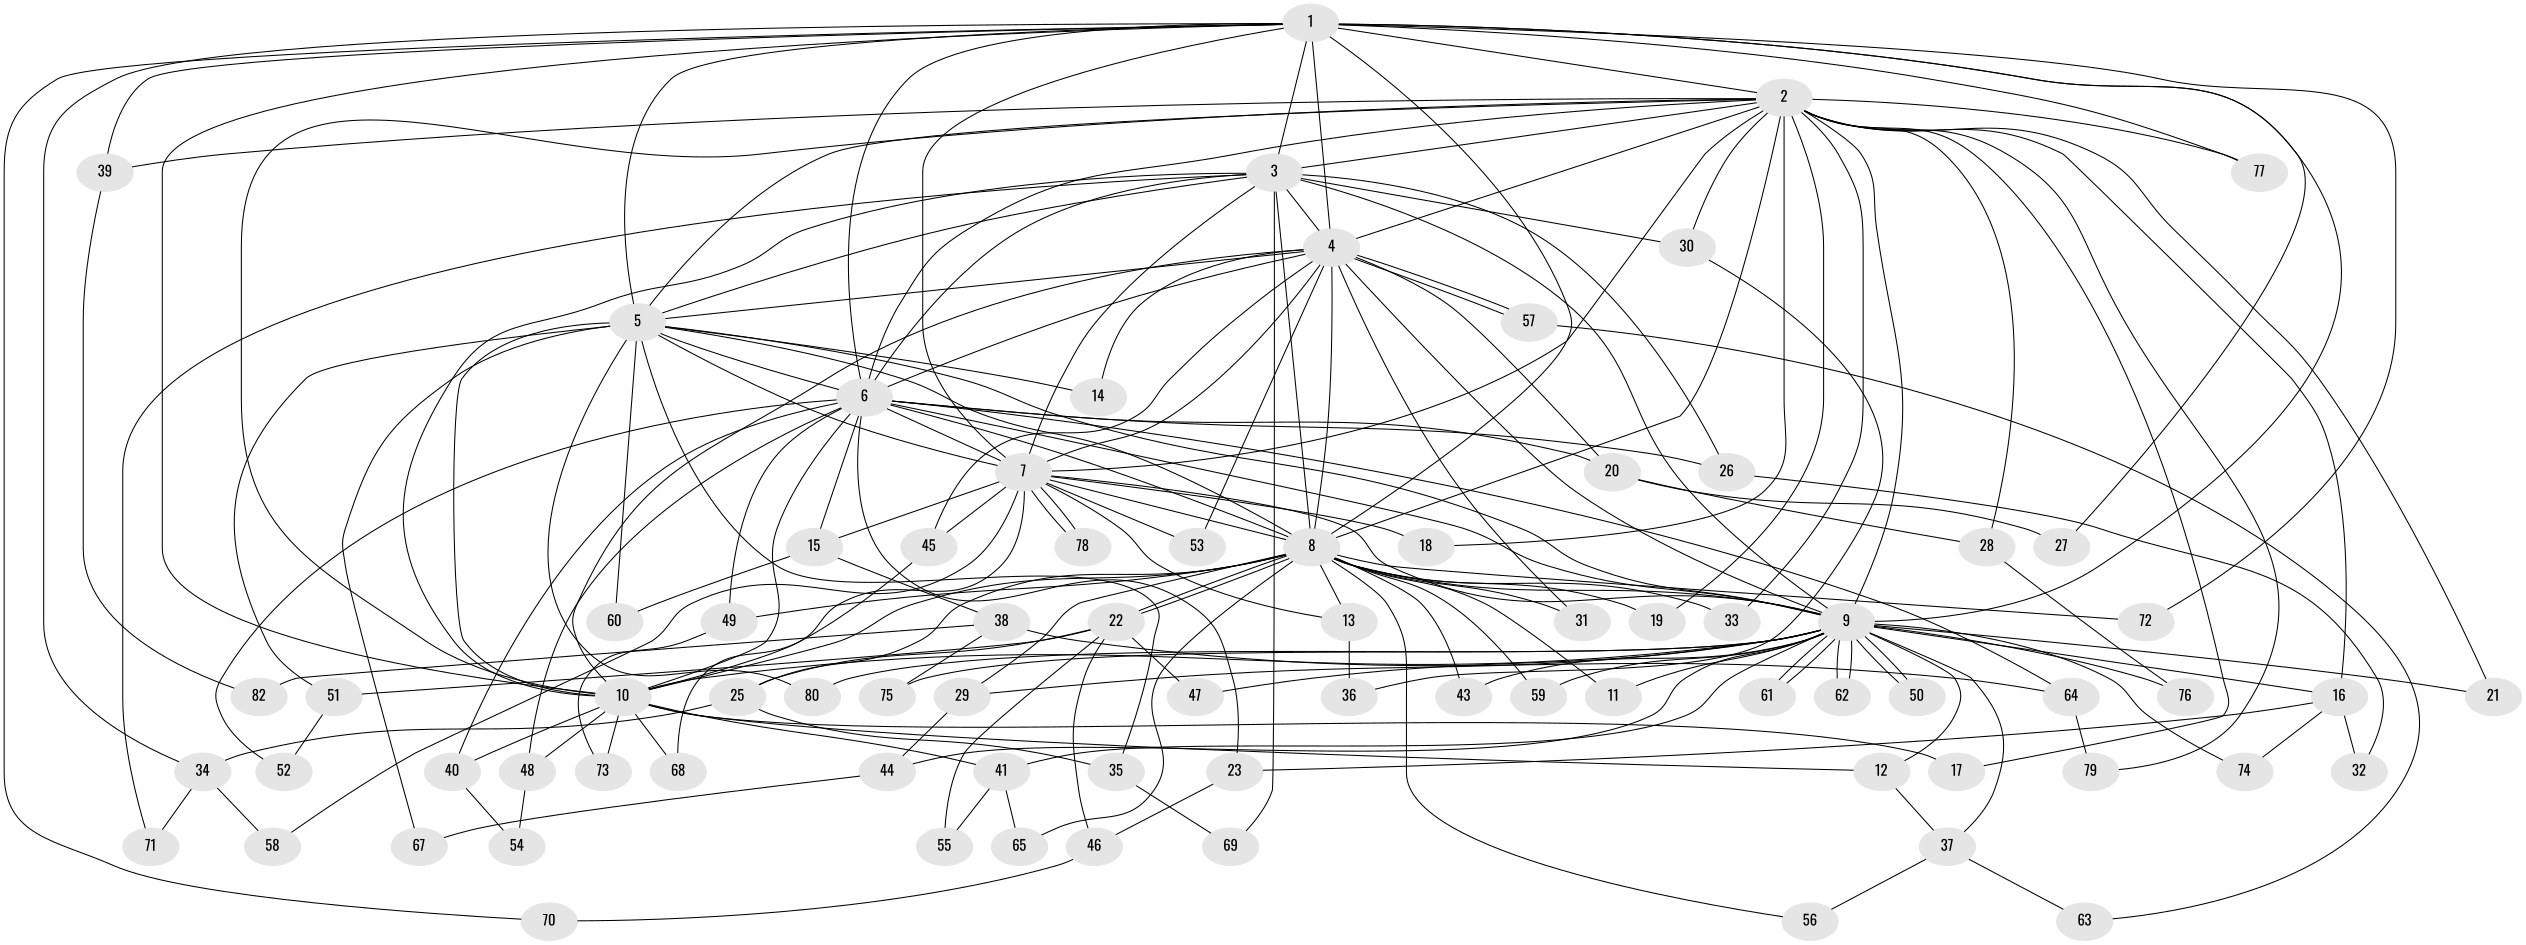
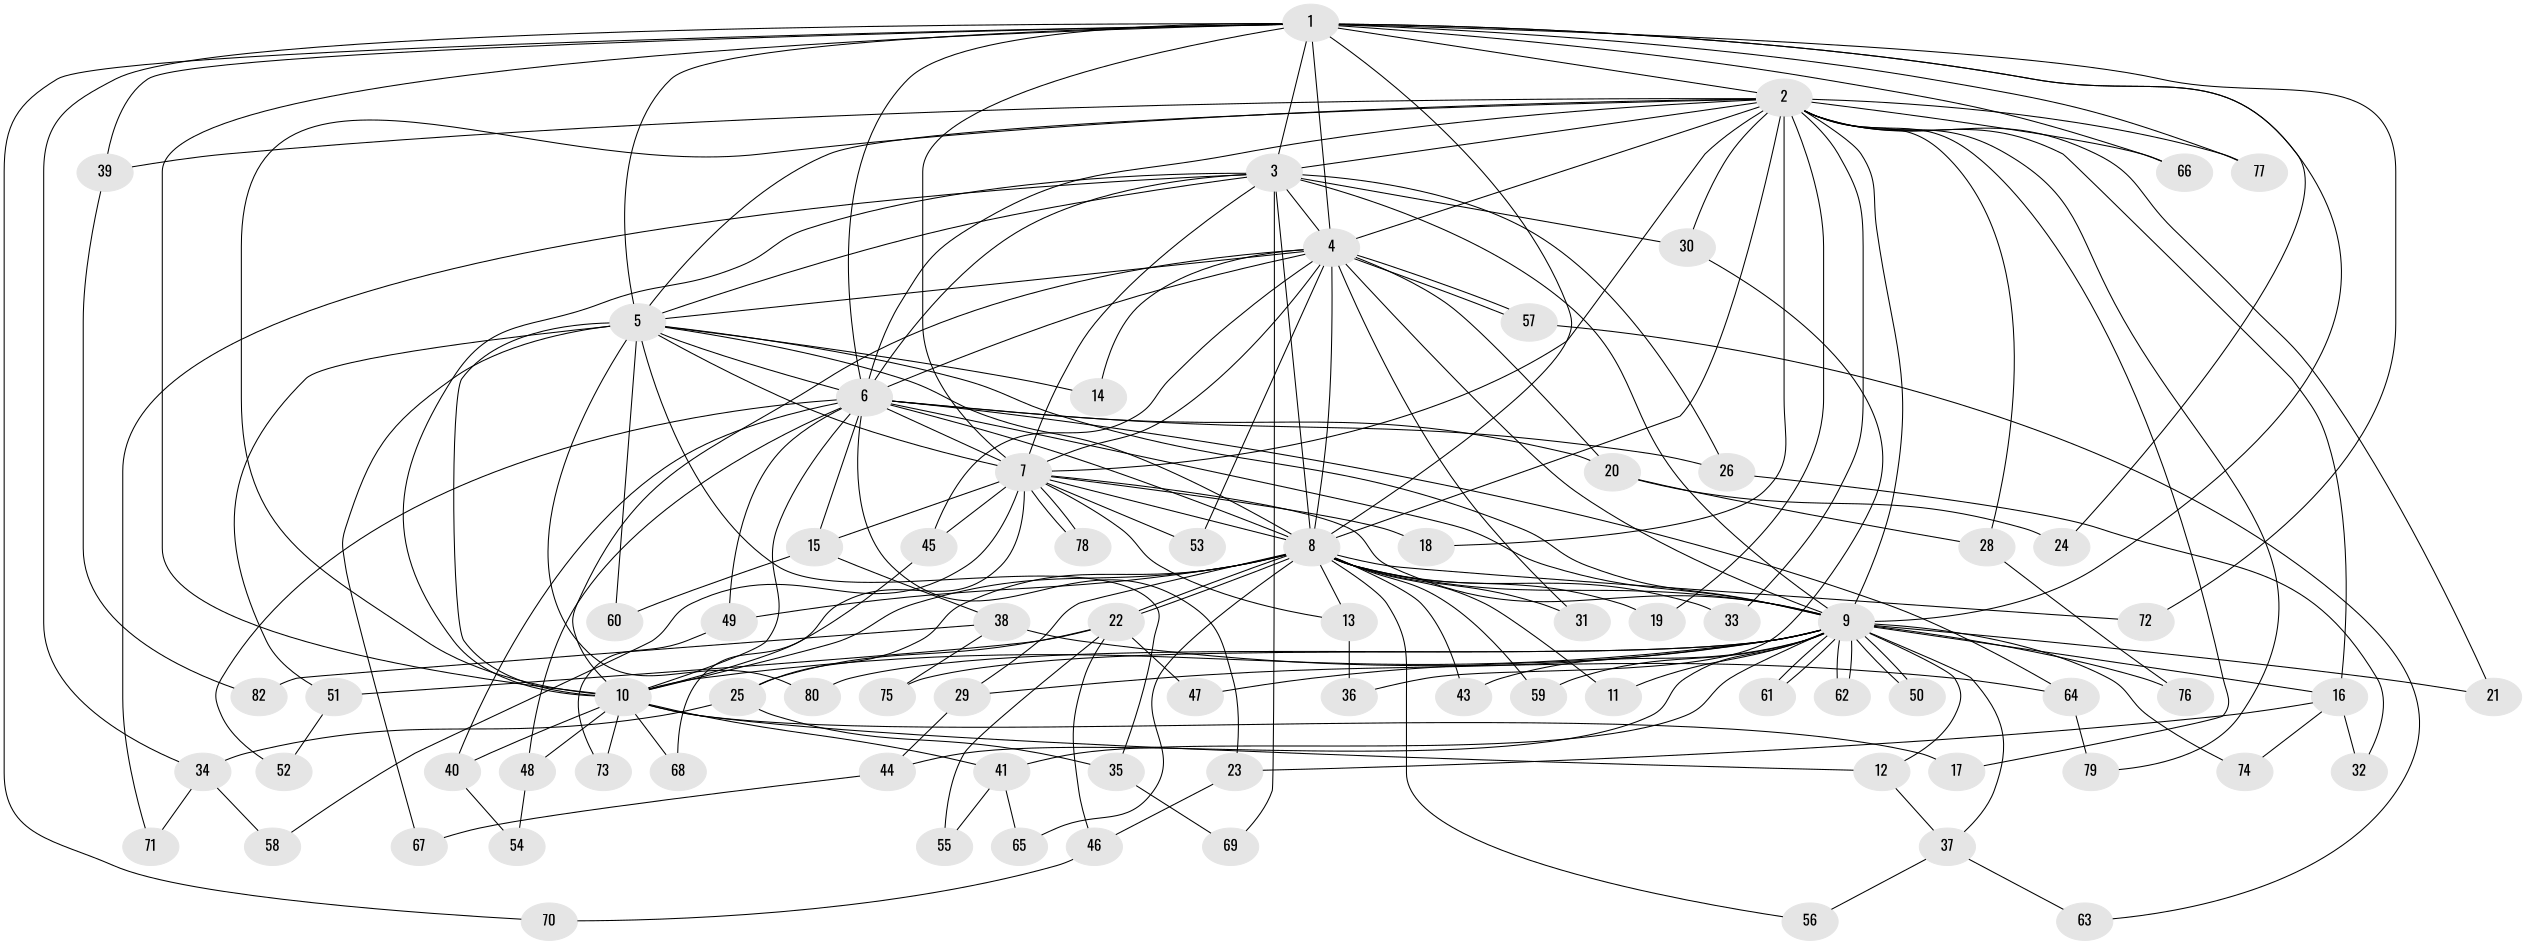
none -> (2185, 173)
(2062, 547) -> (2062, 547)
